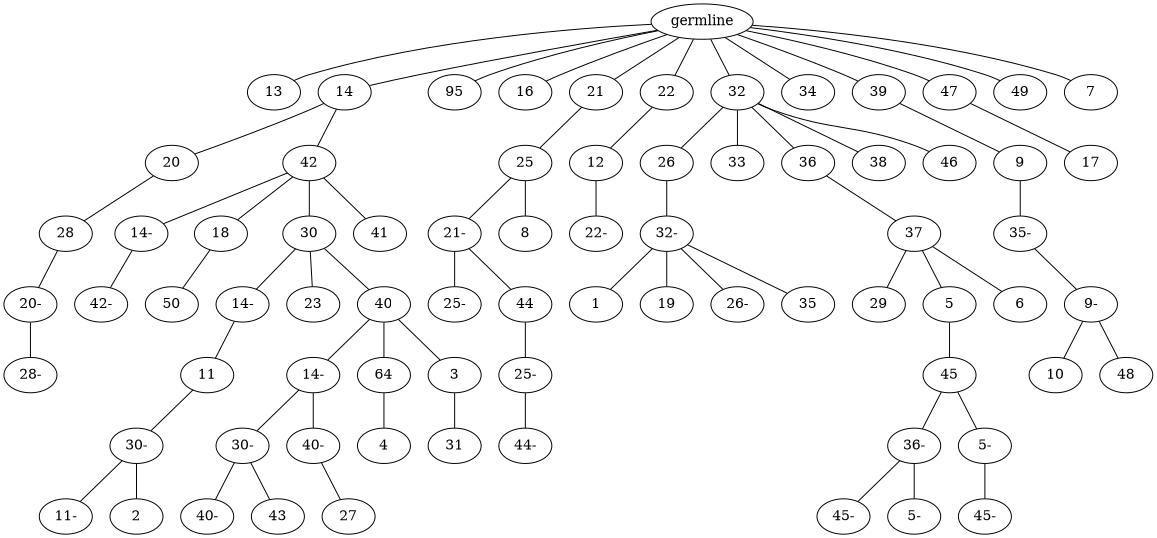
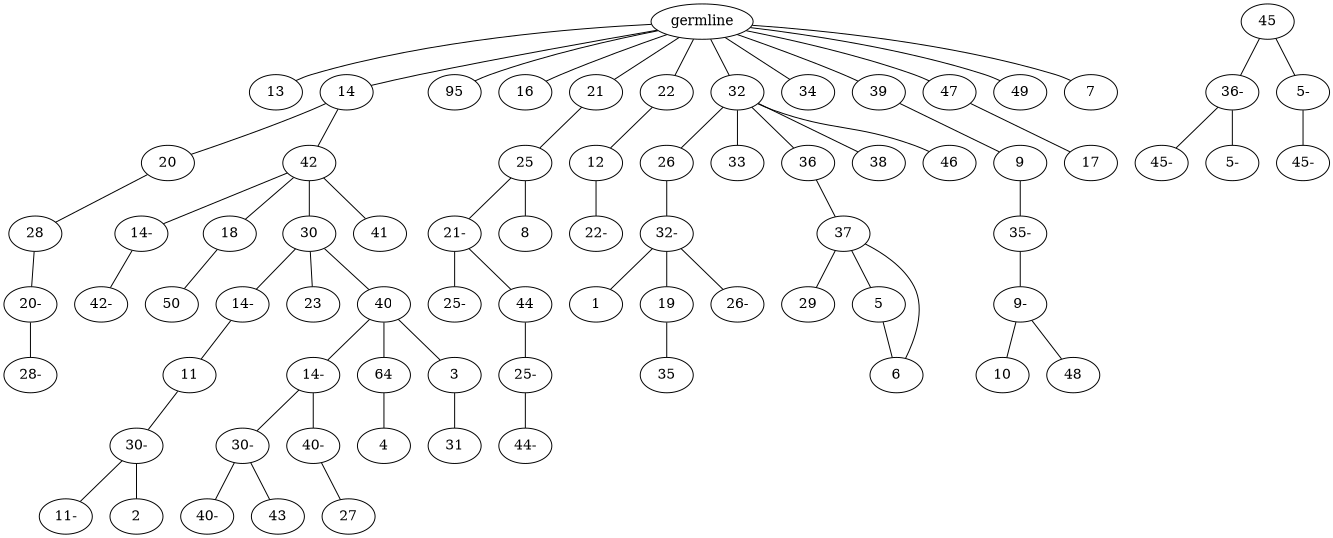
(737, 269) -> (667, 340)
(950, 340) -> (888, 340)
